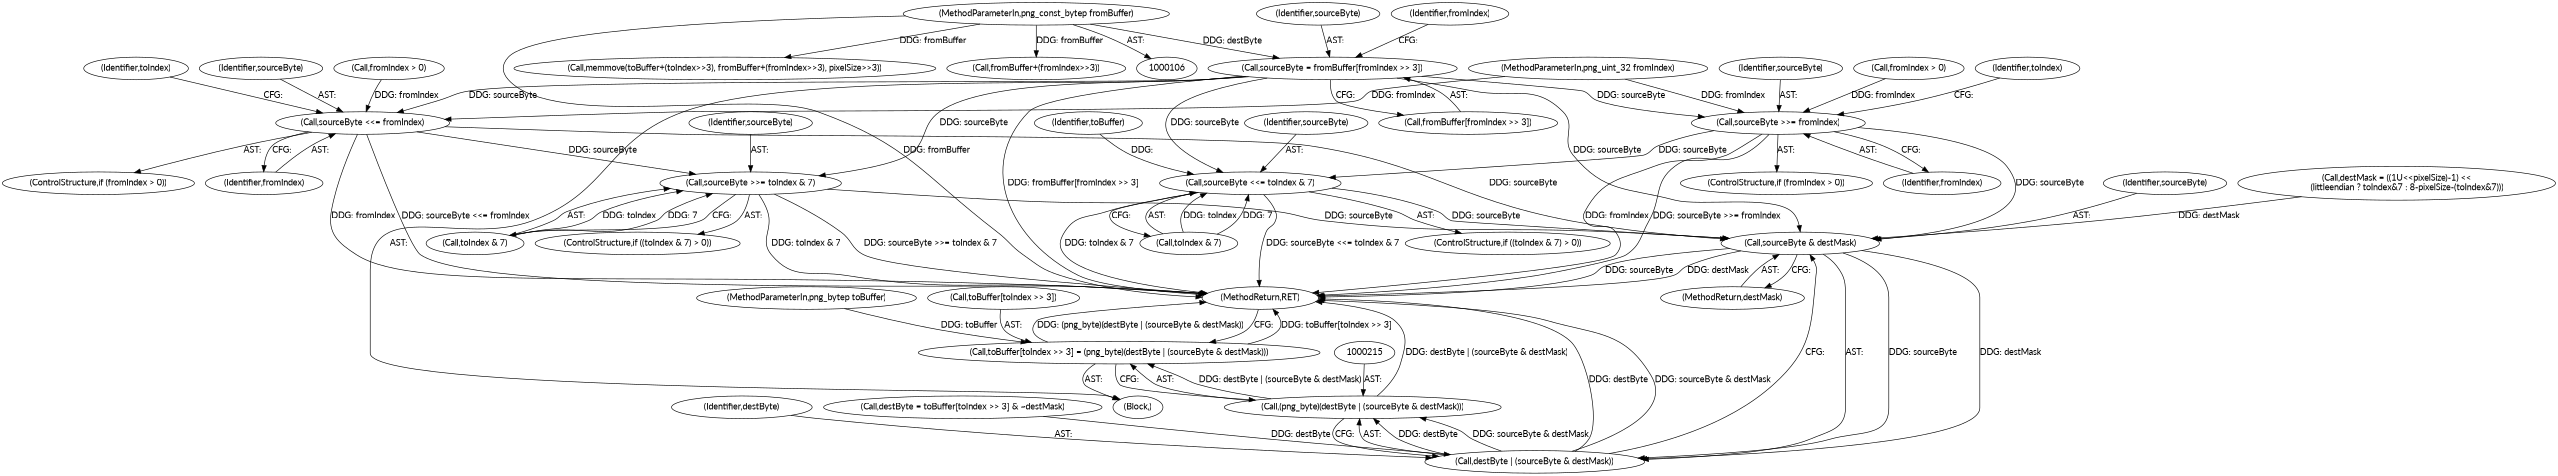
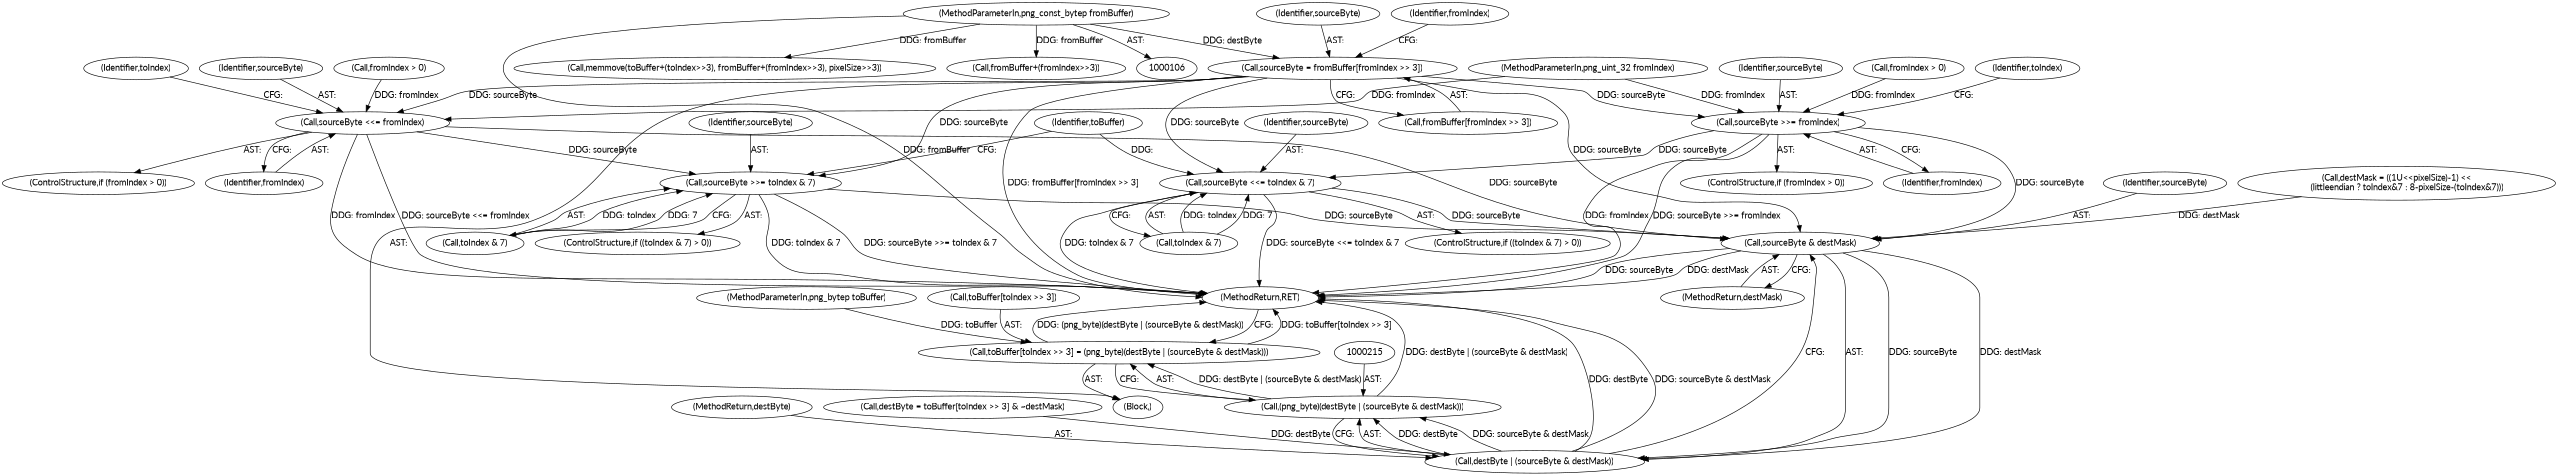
none -> (933, 154)
(742, 407) -> (742, 407)
